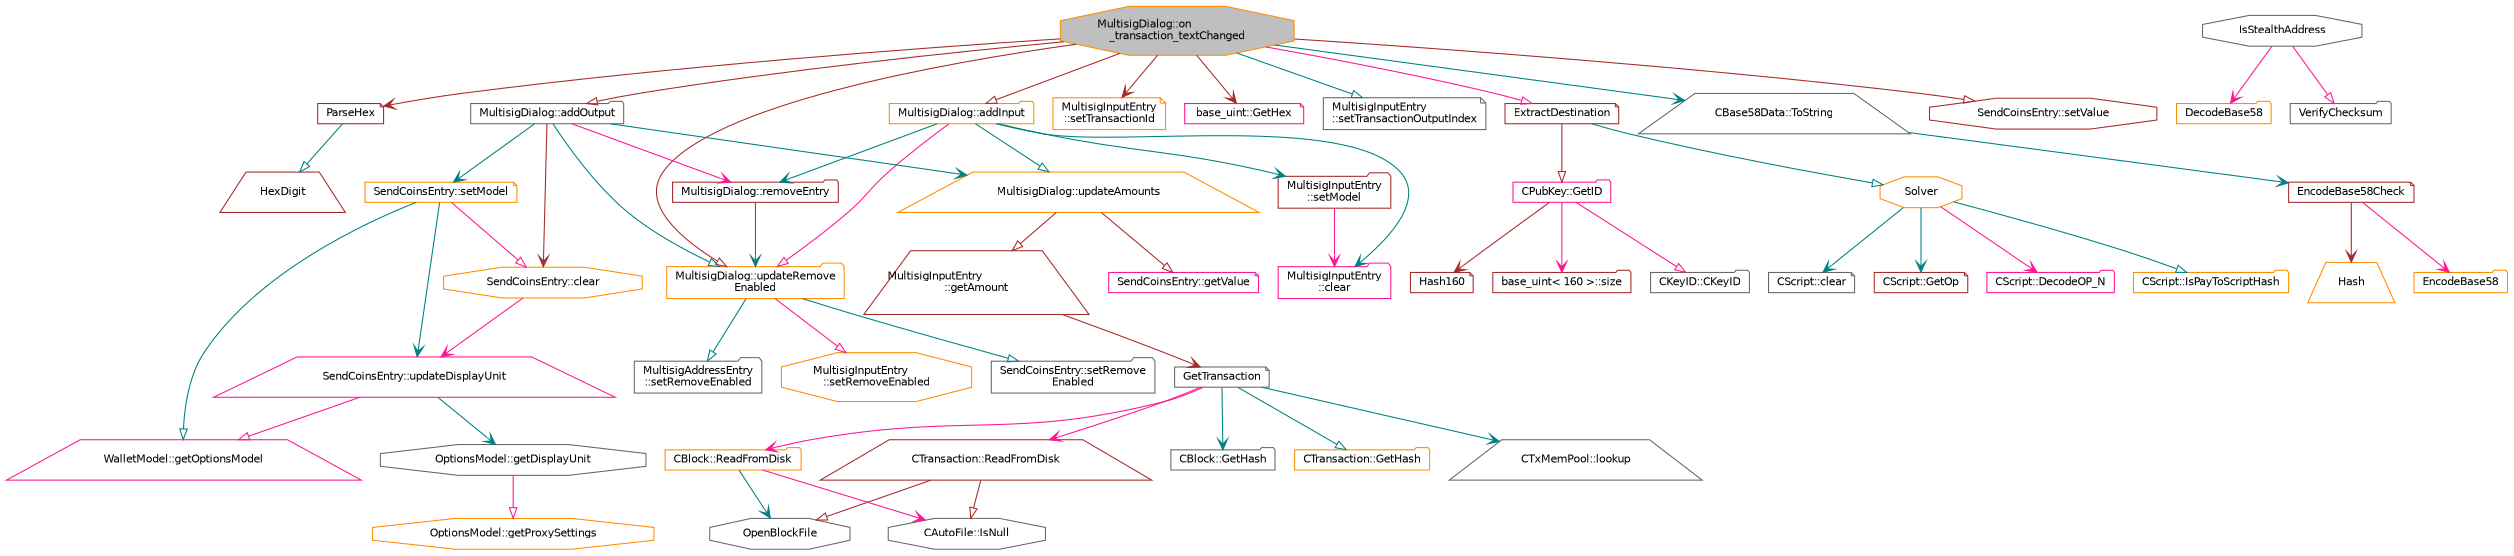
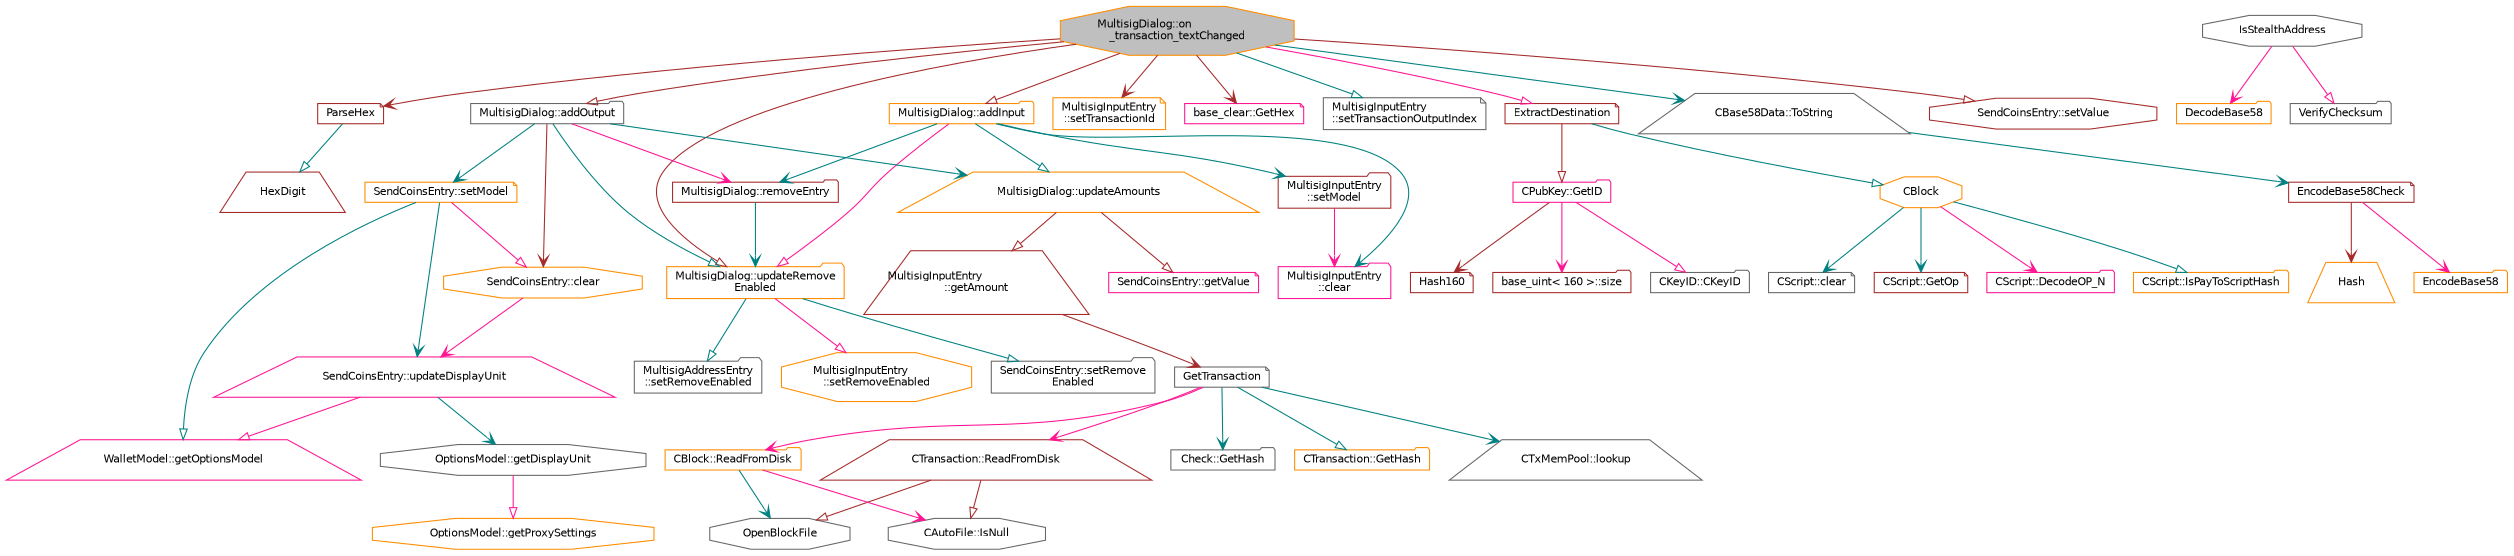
(1244, 114) -> (1244, 114)
(1921, 192) -> (1921, 192)
(1223, 460) -> (1223, 460)
